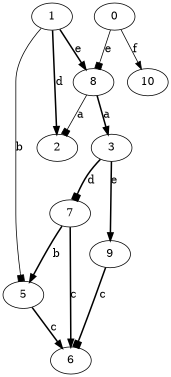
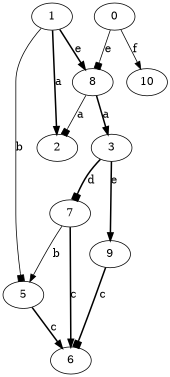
(60, 82) -> (58, 82)
(47, 250) -> (47, 250)
